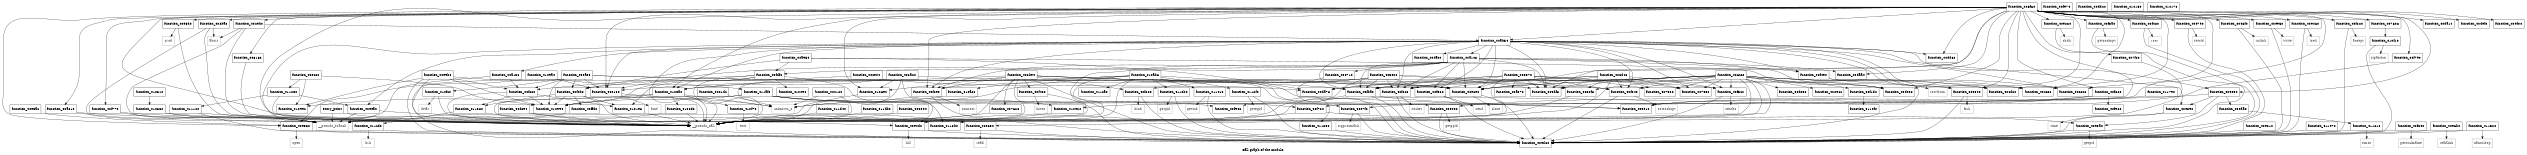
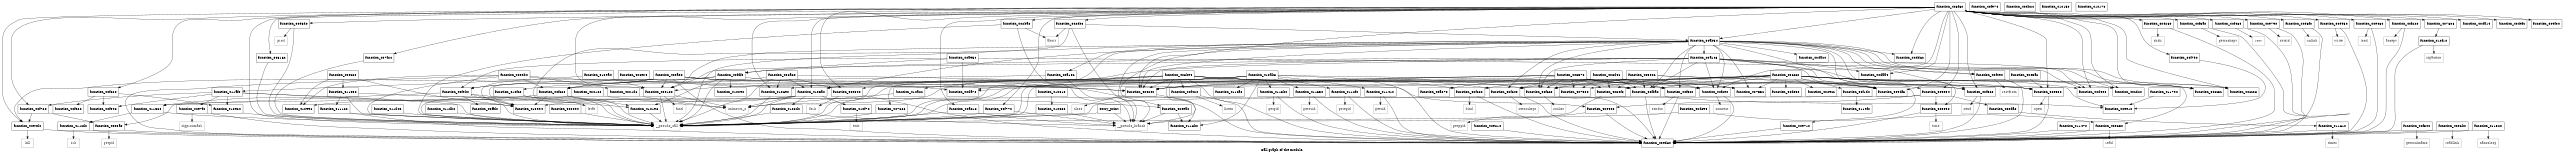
(489, 92) -> (568, 82)
(2136, 95) -> none
none -> (1309, 109)
(442, 118) -> (1357, 82)
